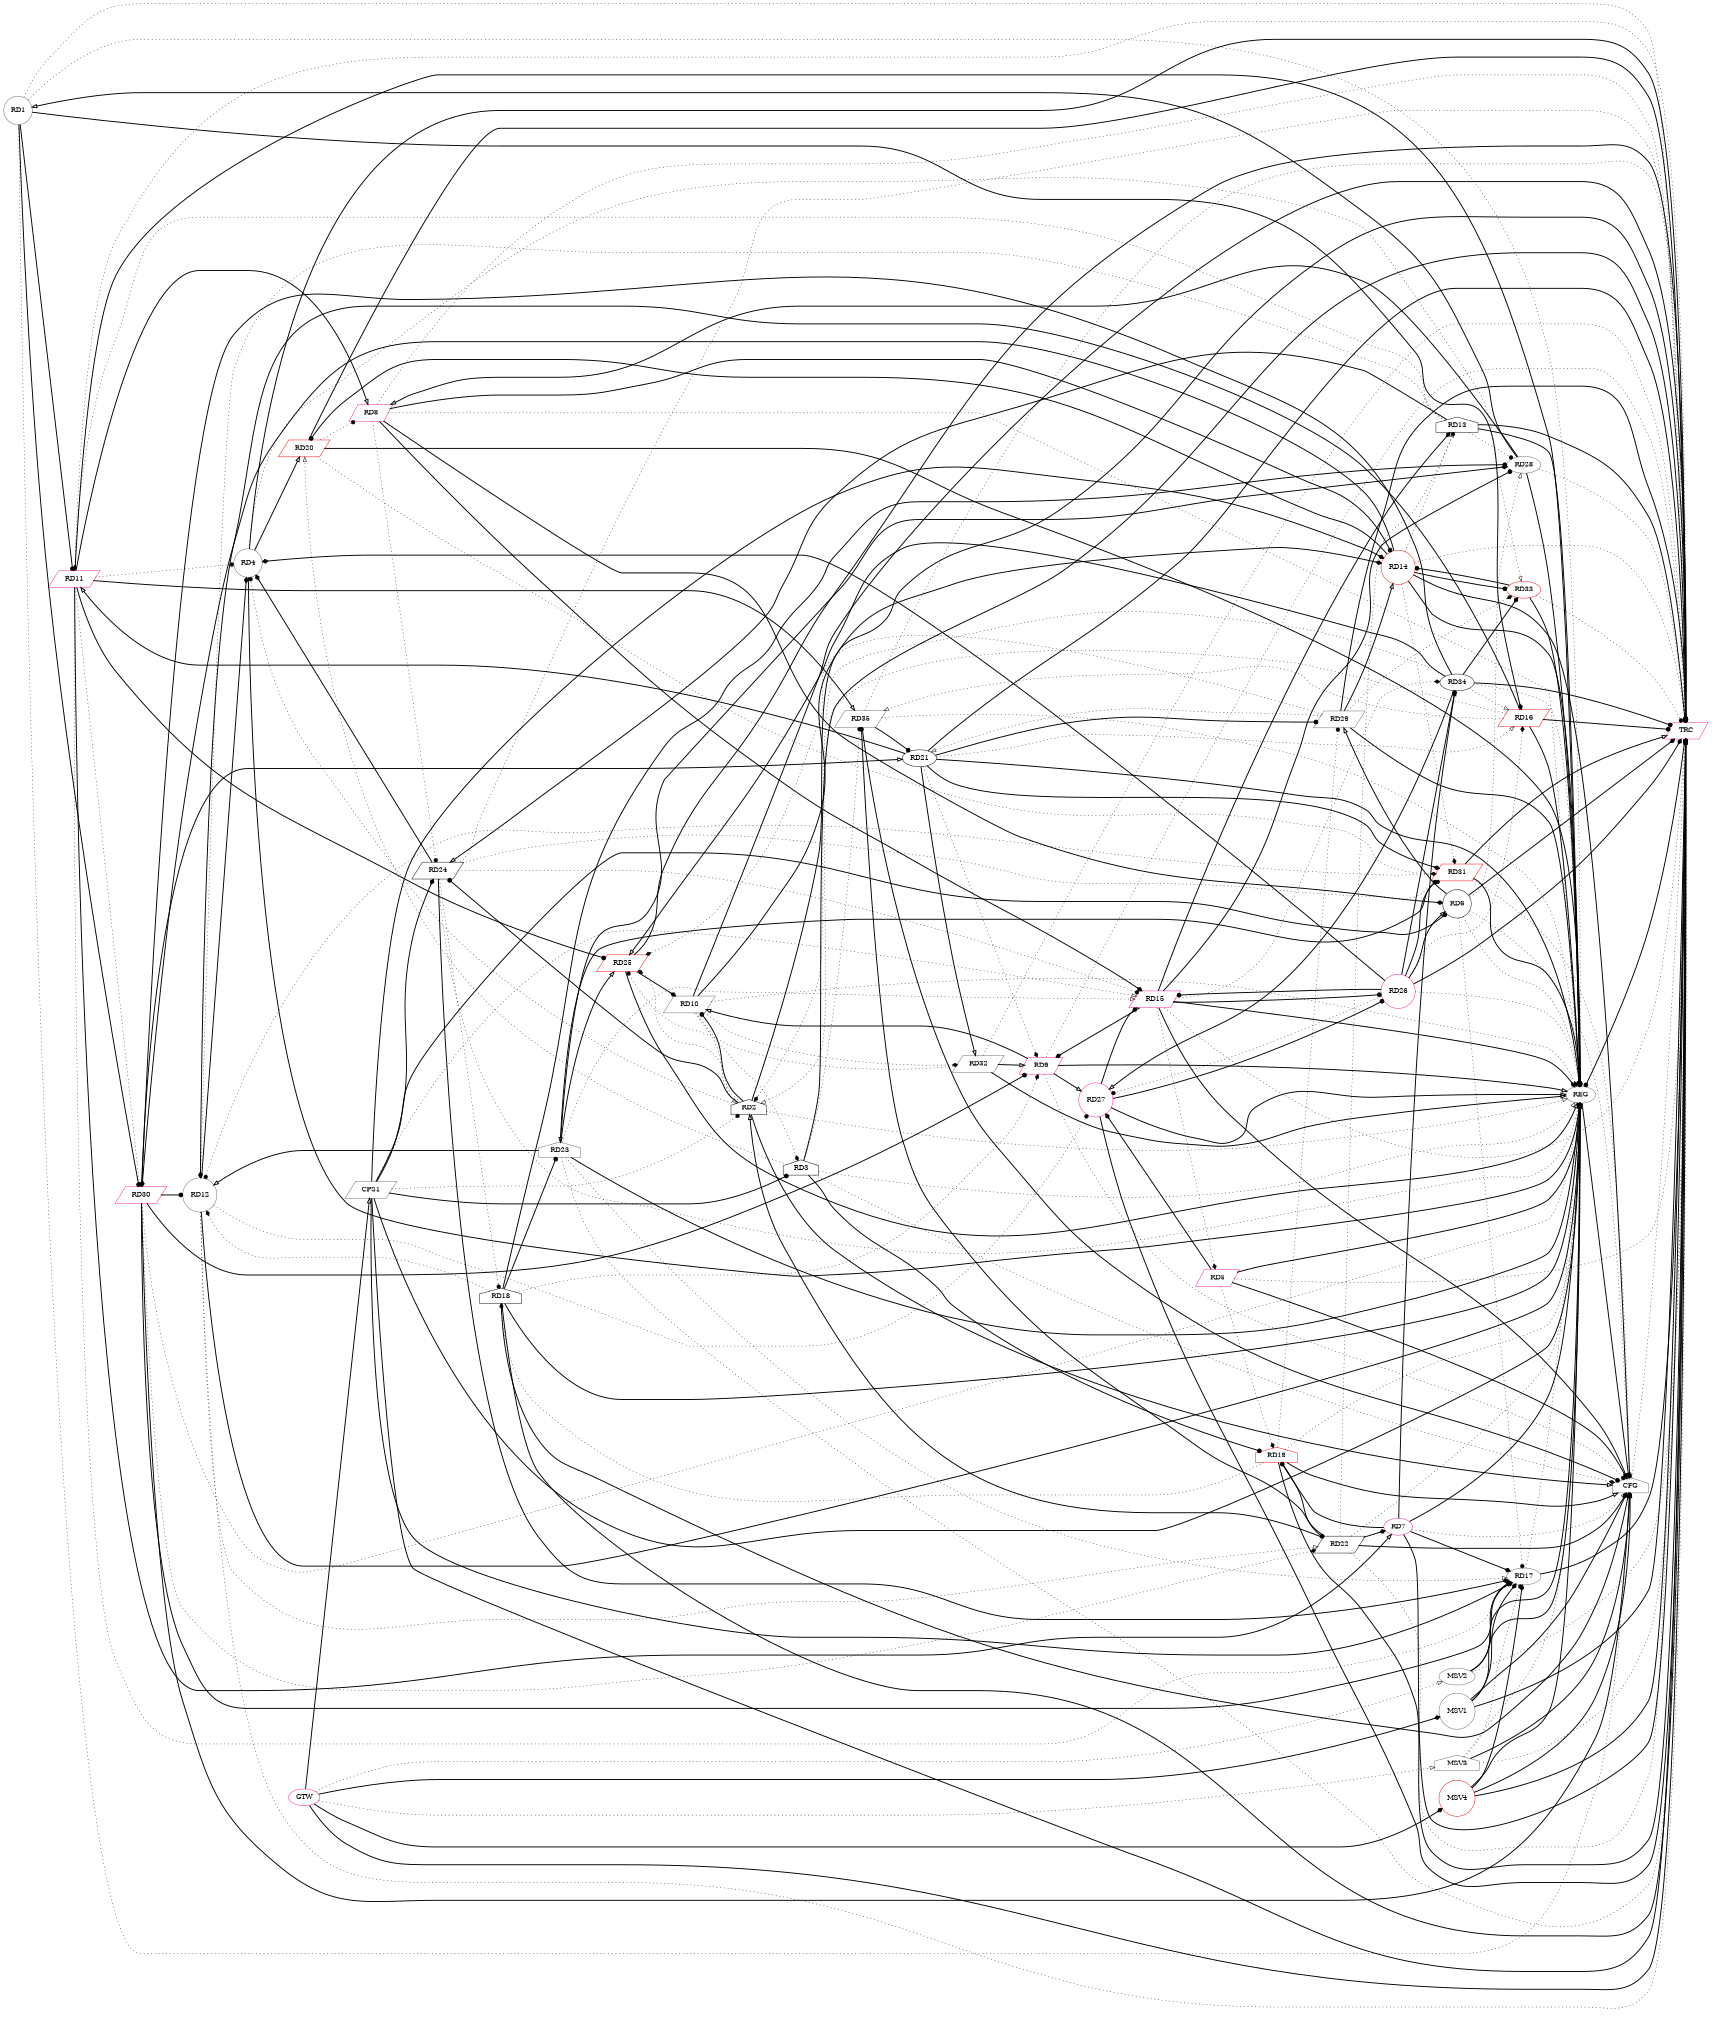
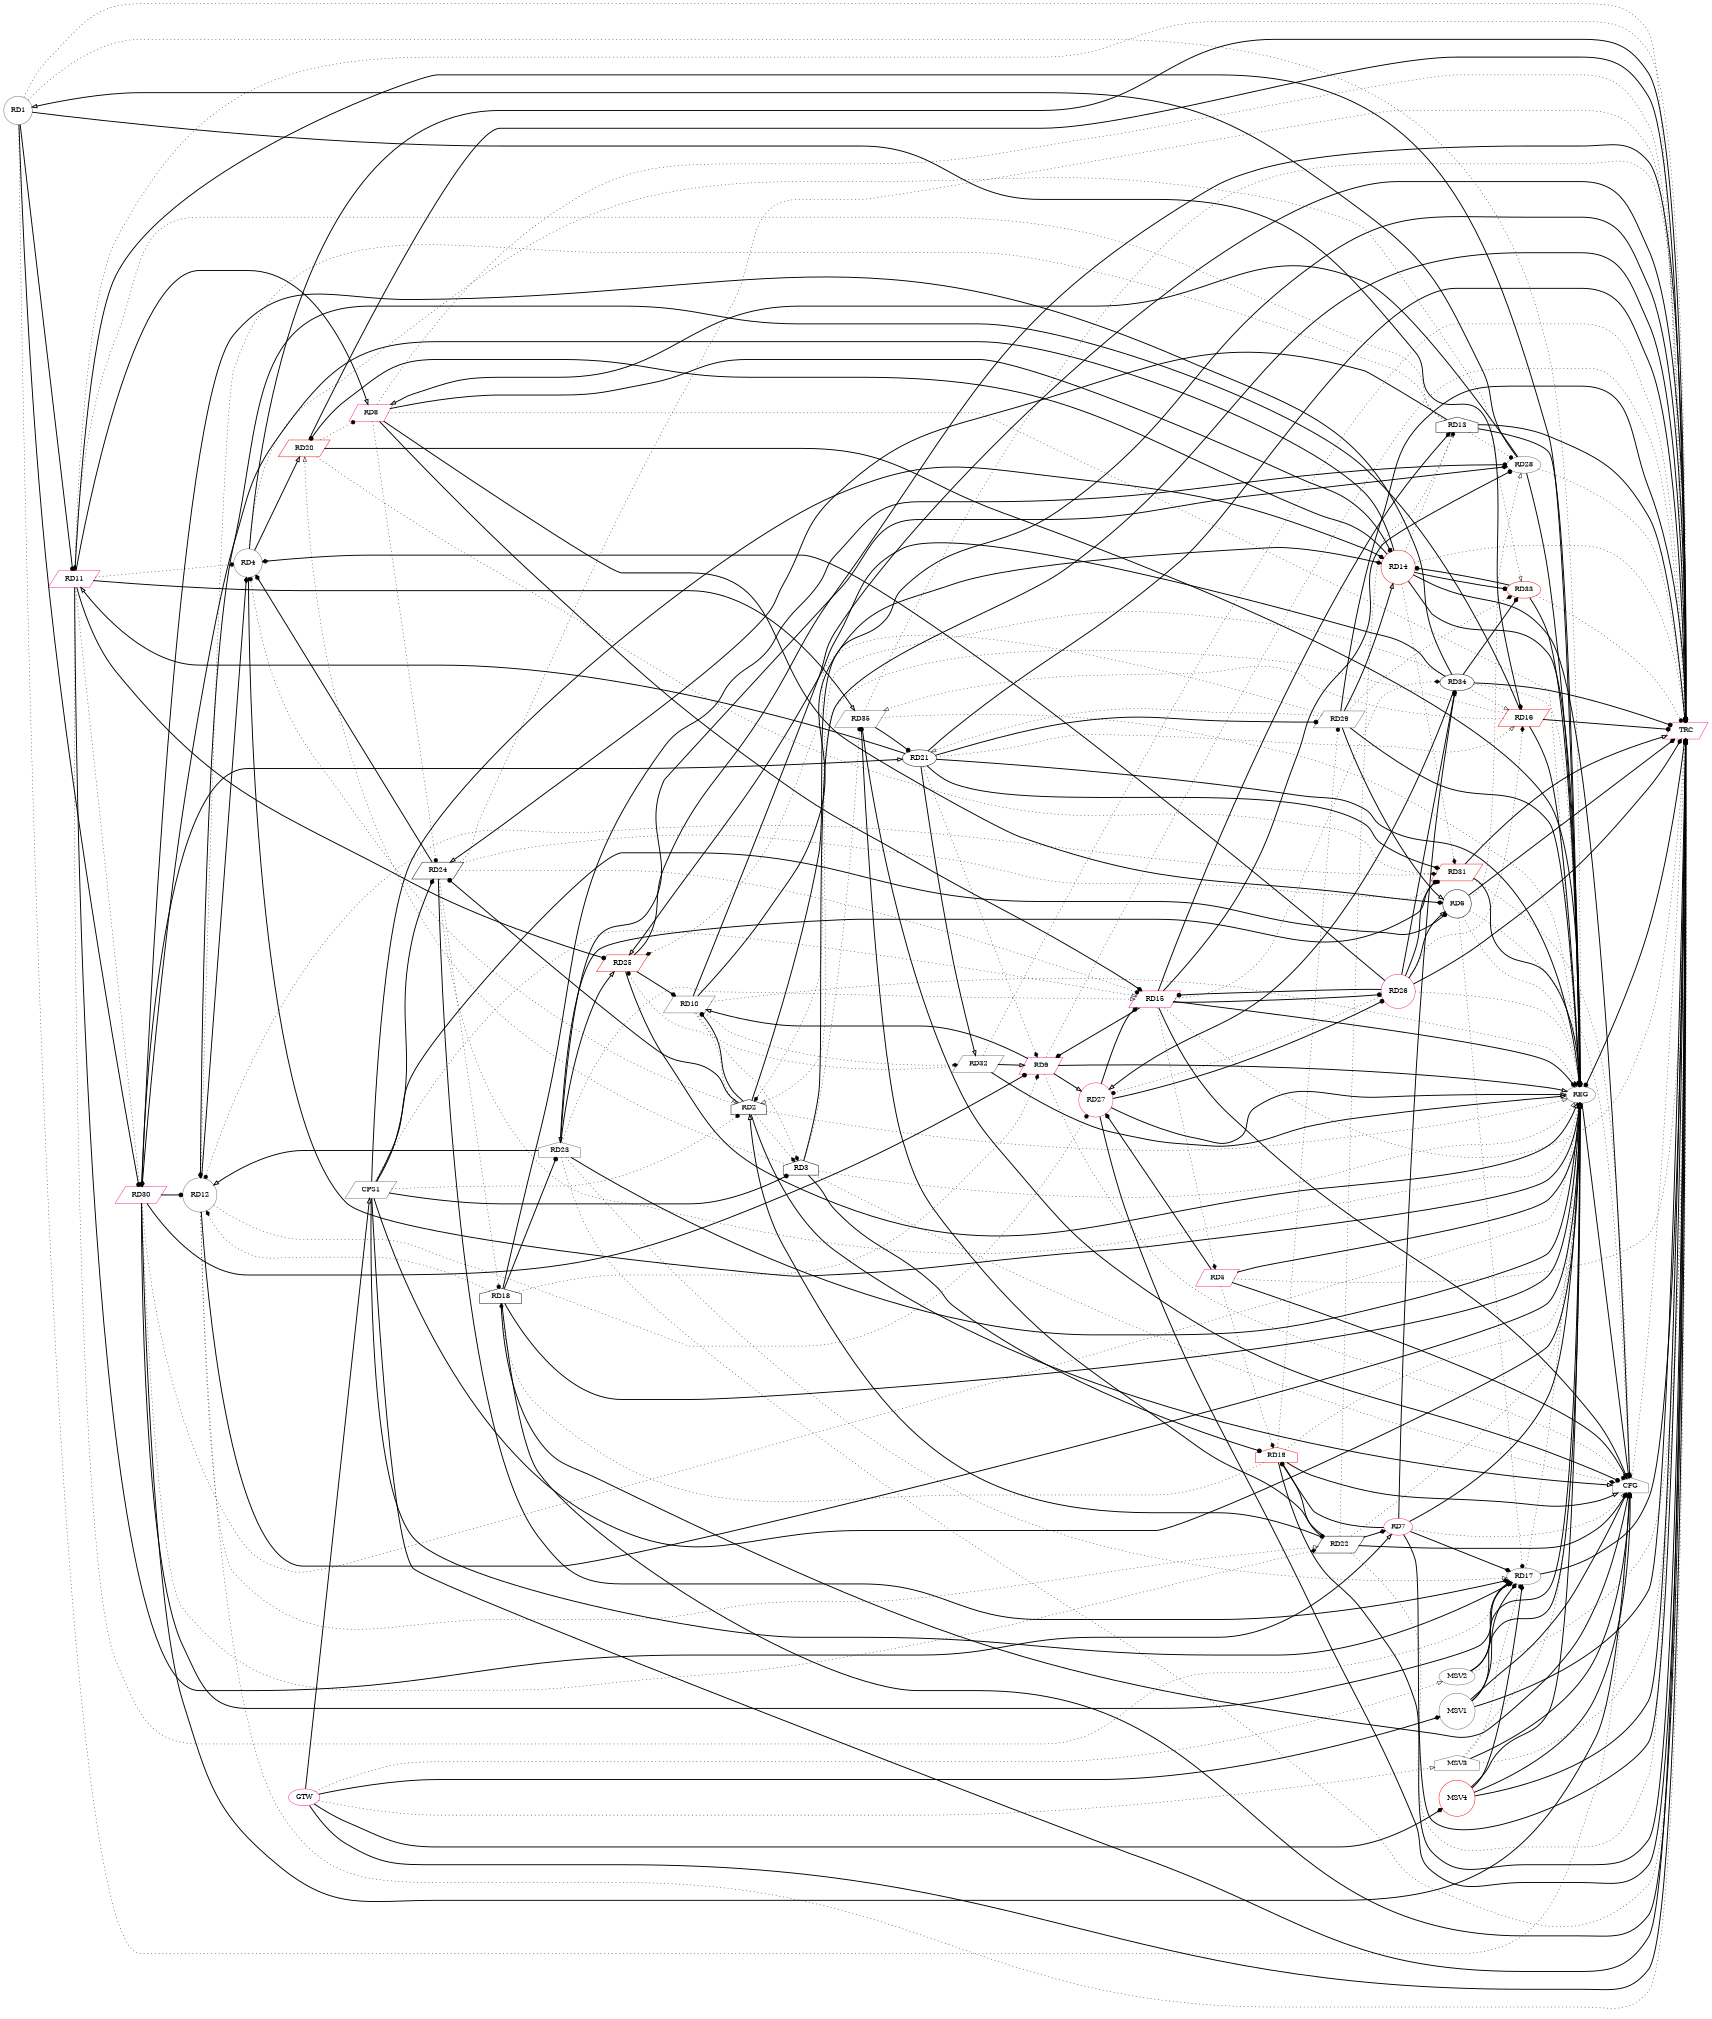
(1388, 818) -> (1383, 817)
(684, 1043) -> (773, 1136)
